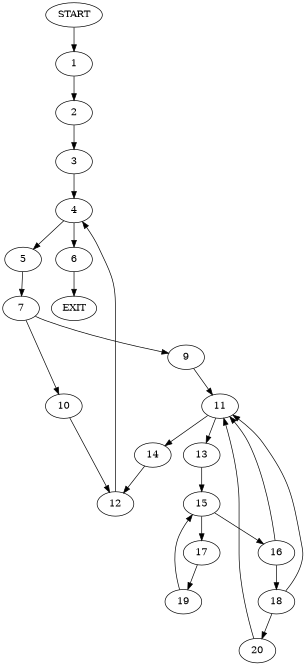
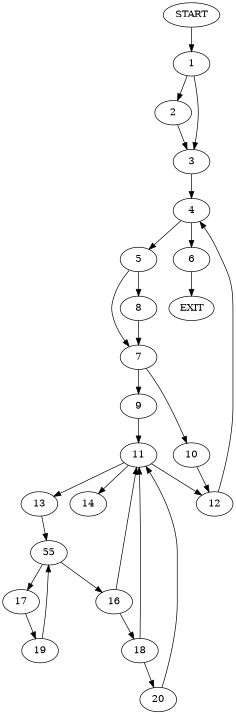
none -> (198, 109)
none -> (139, 308)
(136, 477) -> (174, 478)
(202, 504) -> (49, 553)
